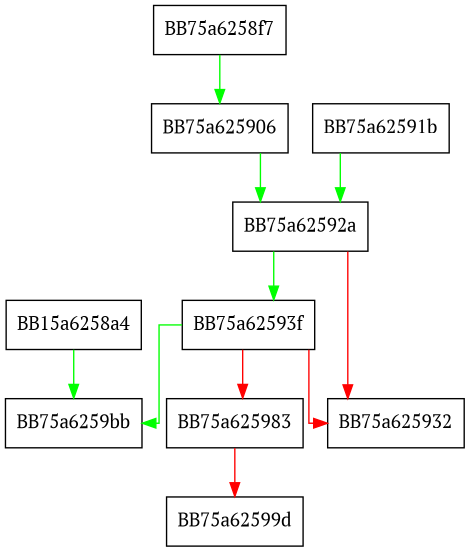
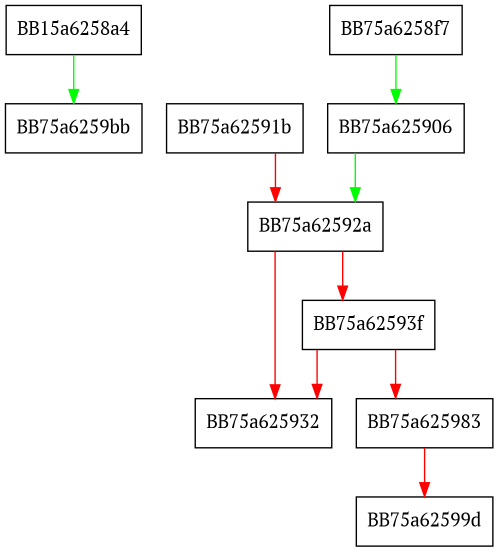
(340, 170) -> (275, 170)
(274, 269) -> (343, 269)
(159, 364) -> none
